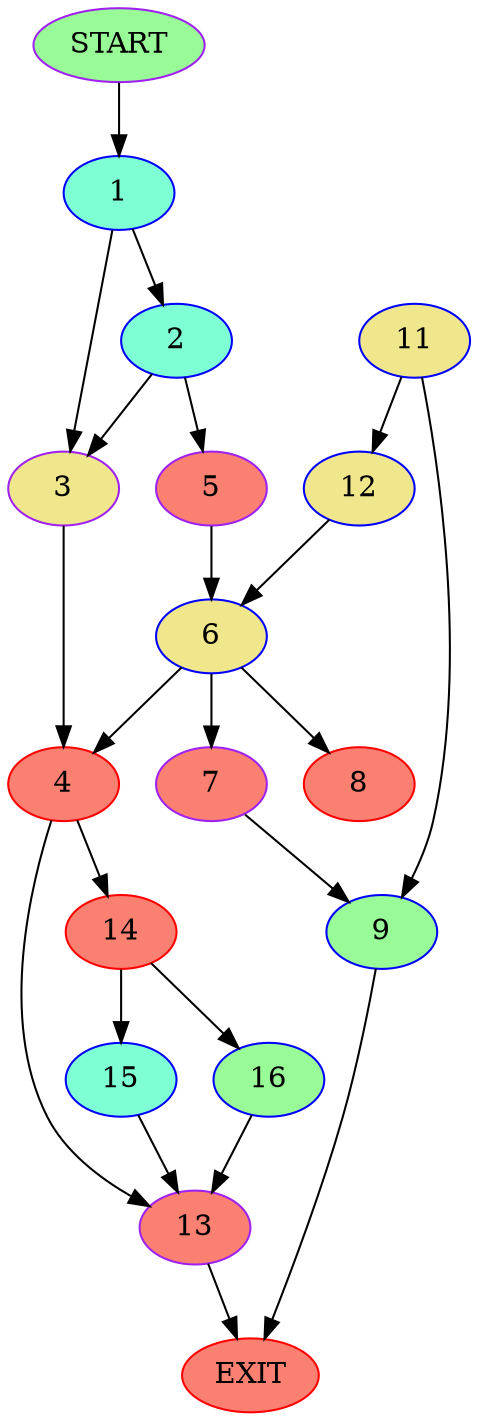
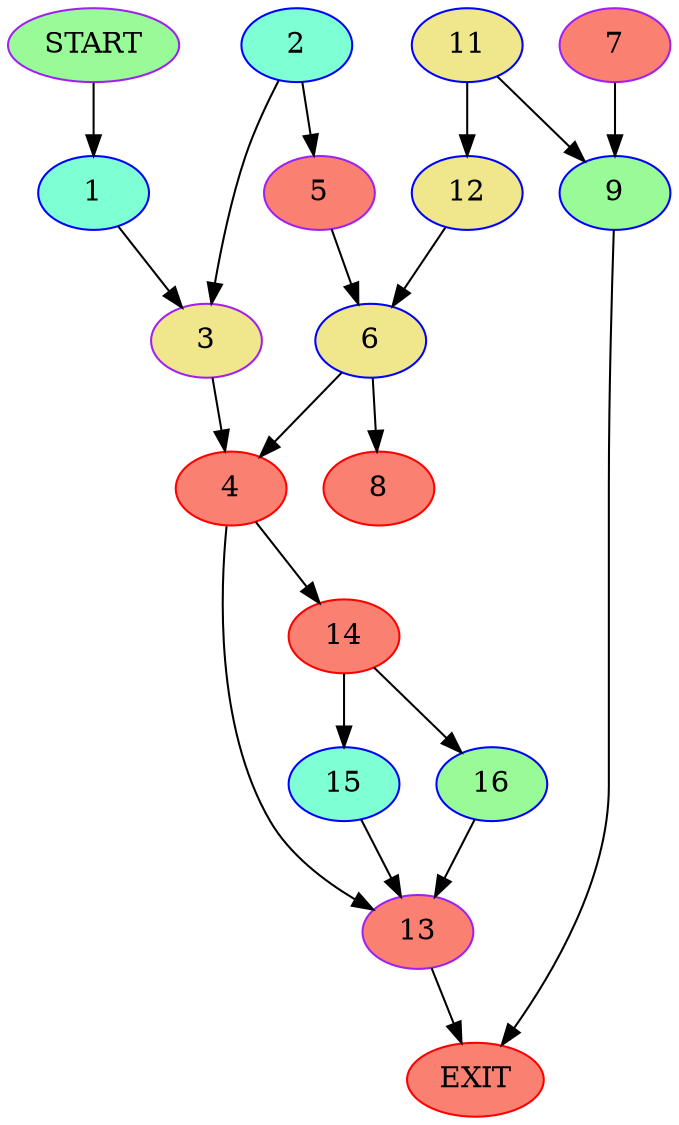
(144, 257) -> none
(211, 700) -> none
